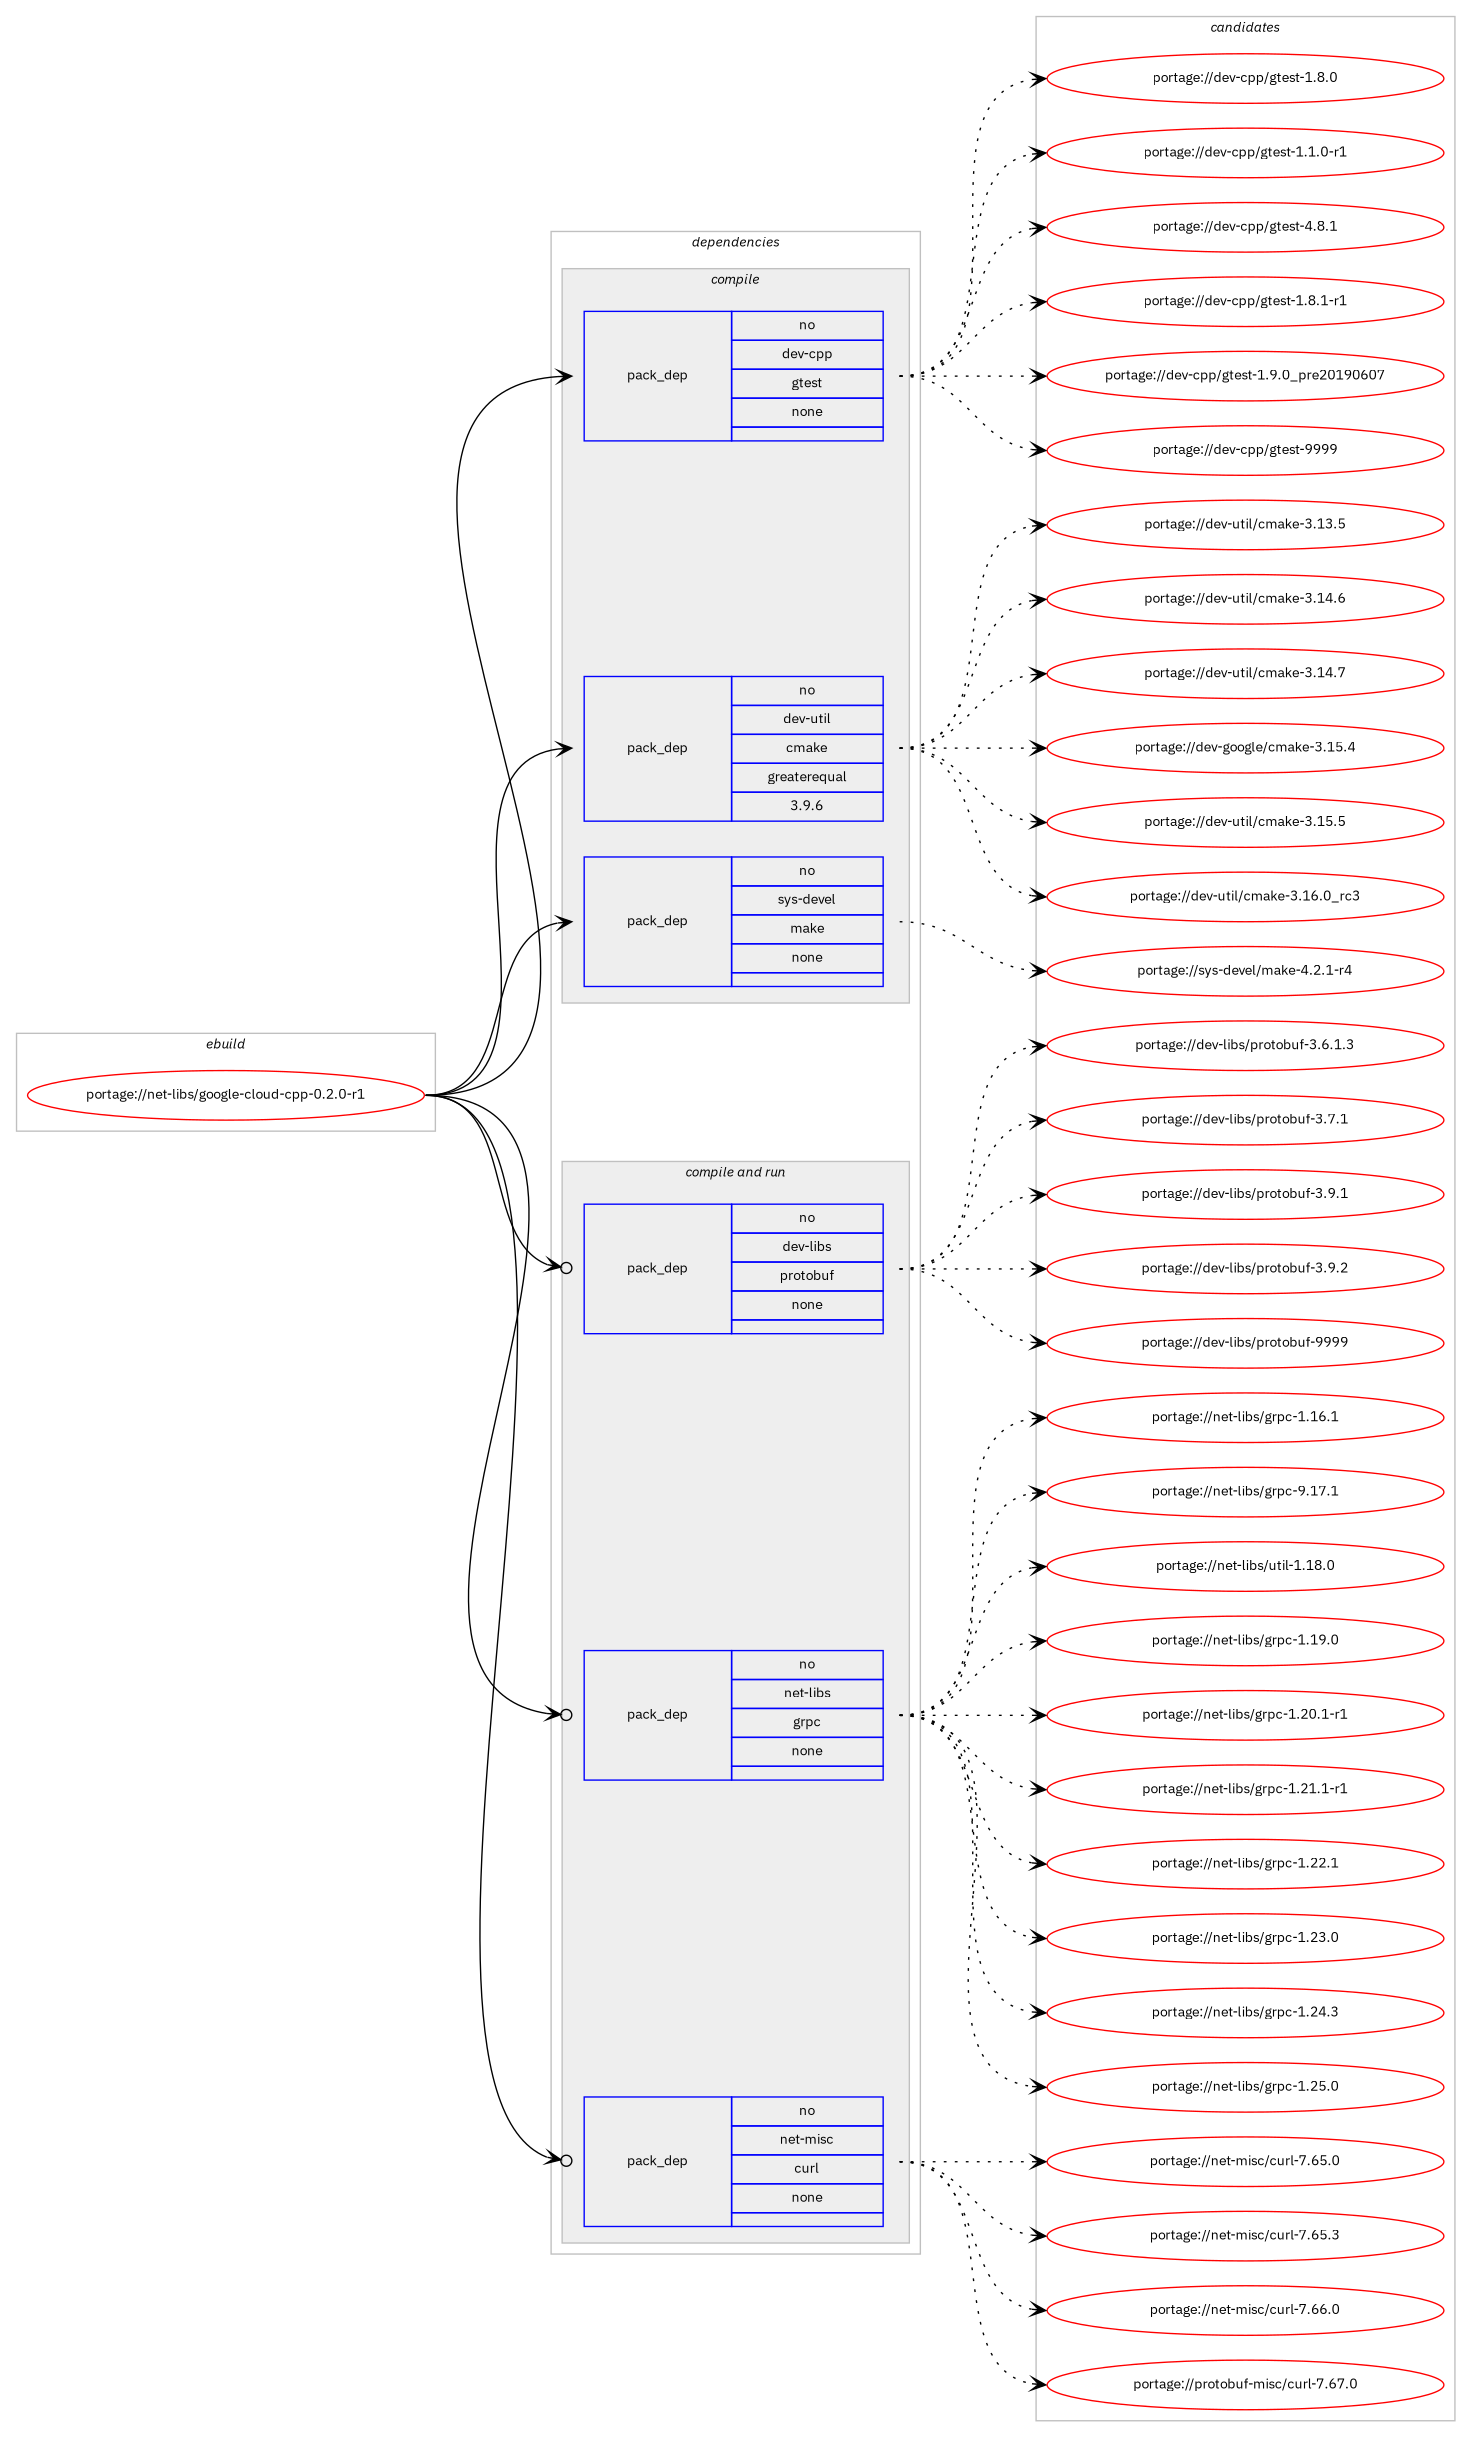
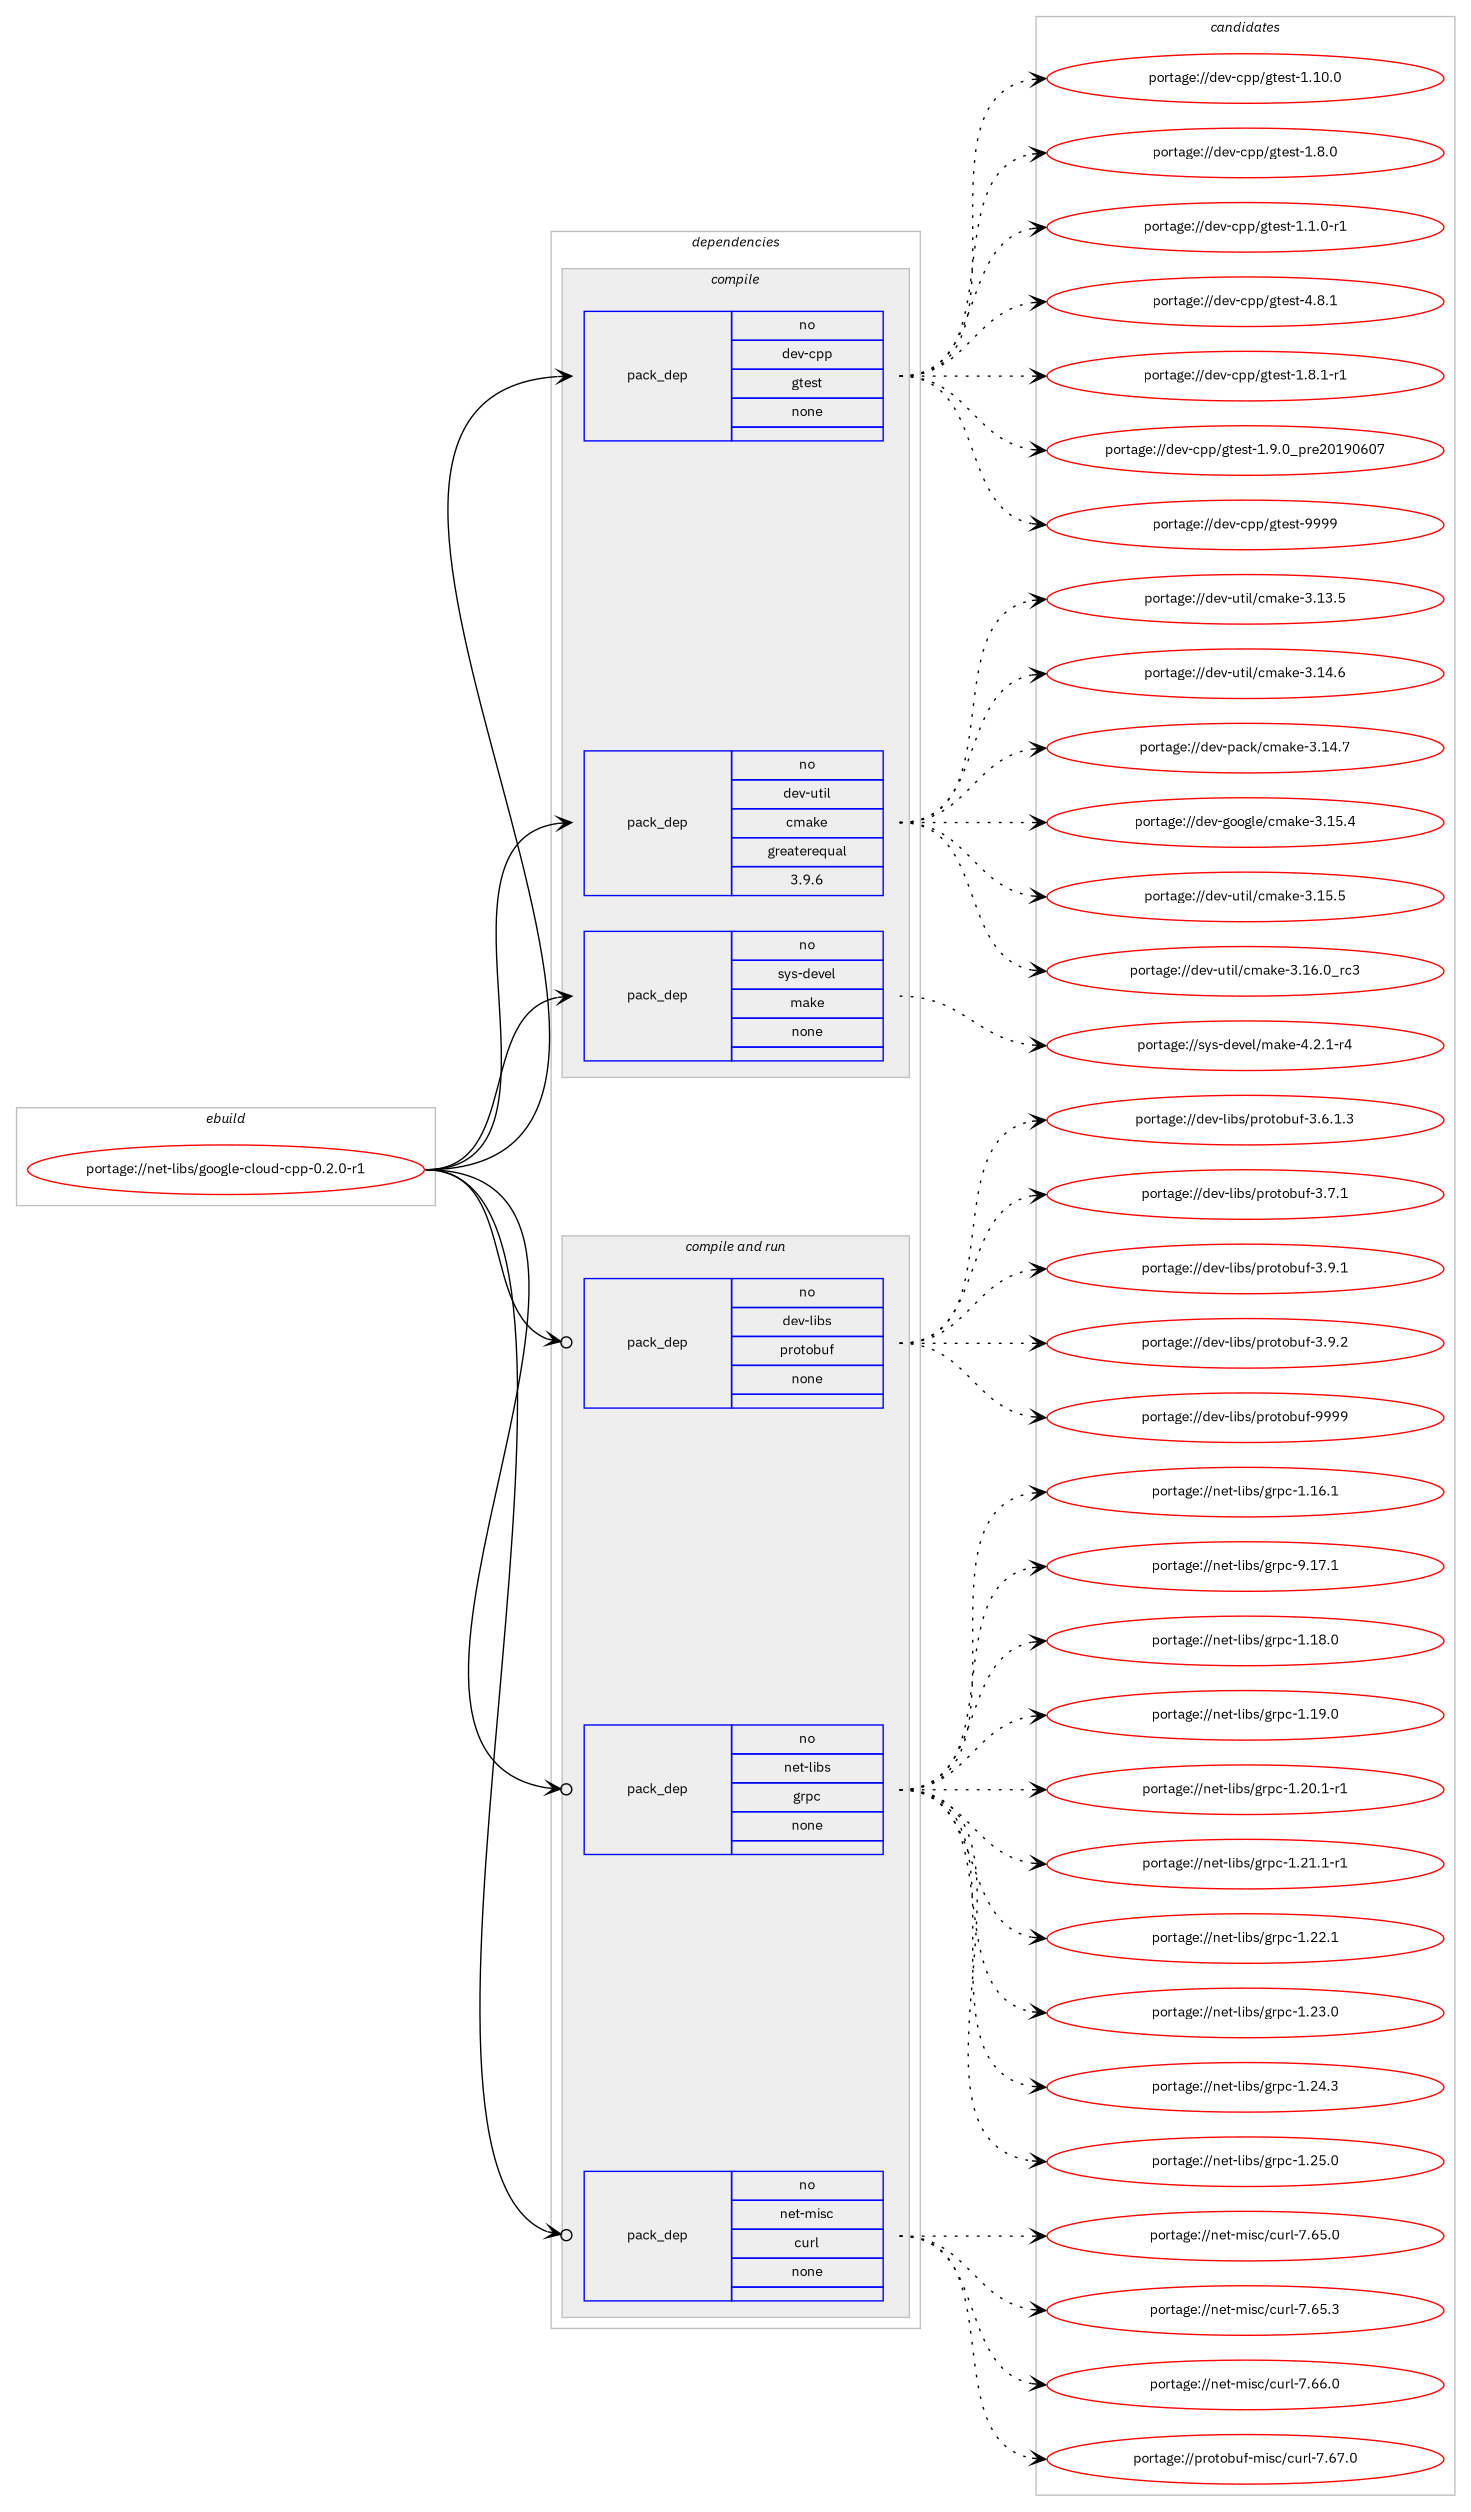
none -> (1246, 79)
(1246, 674) -> (1246, 748)
(1246, 1567) -> (1246, 1641)
